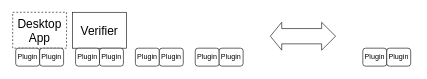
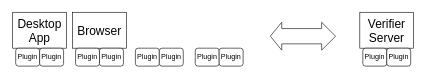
(39, 30) -> (39, 30)
(99, 30) -> (99, 30)
none -> (387, 30)
